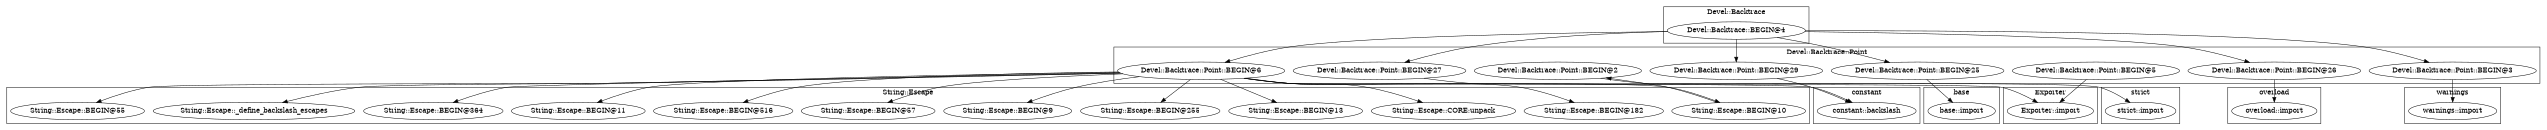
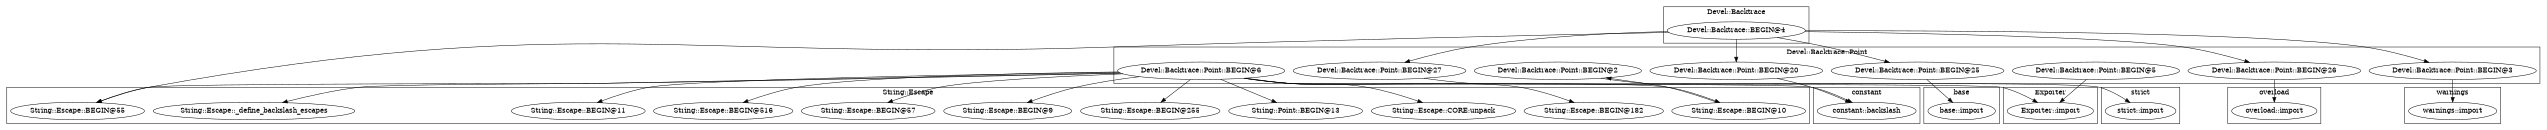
(1448, 36) -> (883, 49)
(1736, 71) -> (1736, 71)
(433, 111) -> none
(1296, 111) -> (1296, 111)
